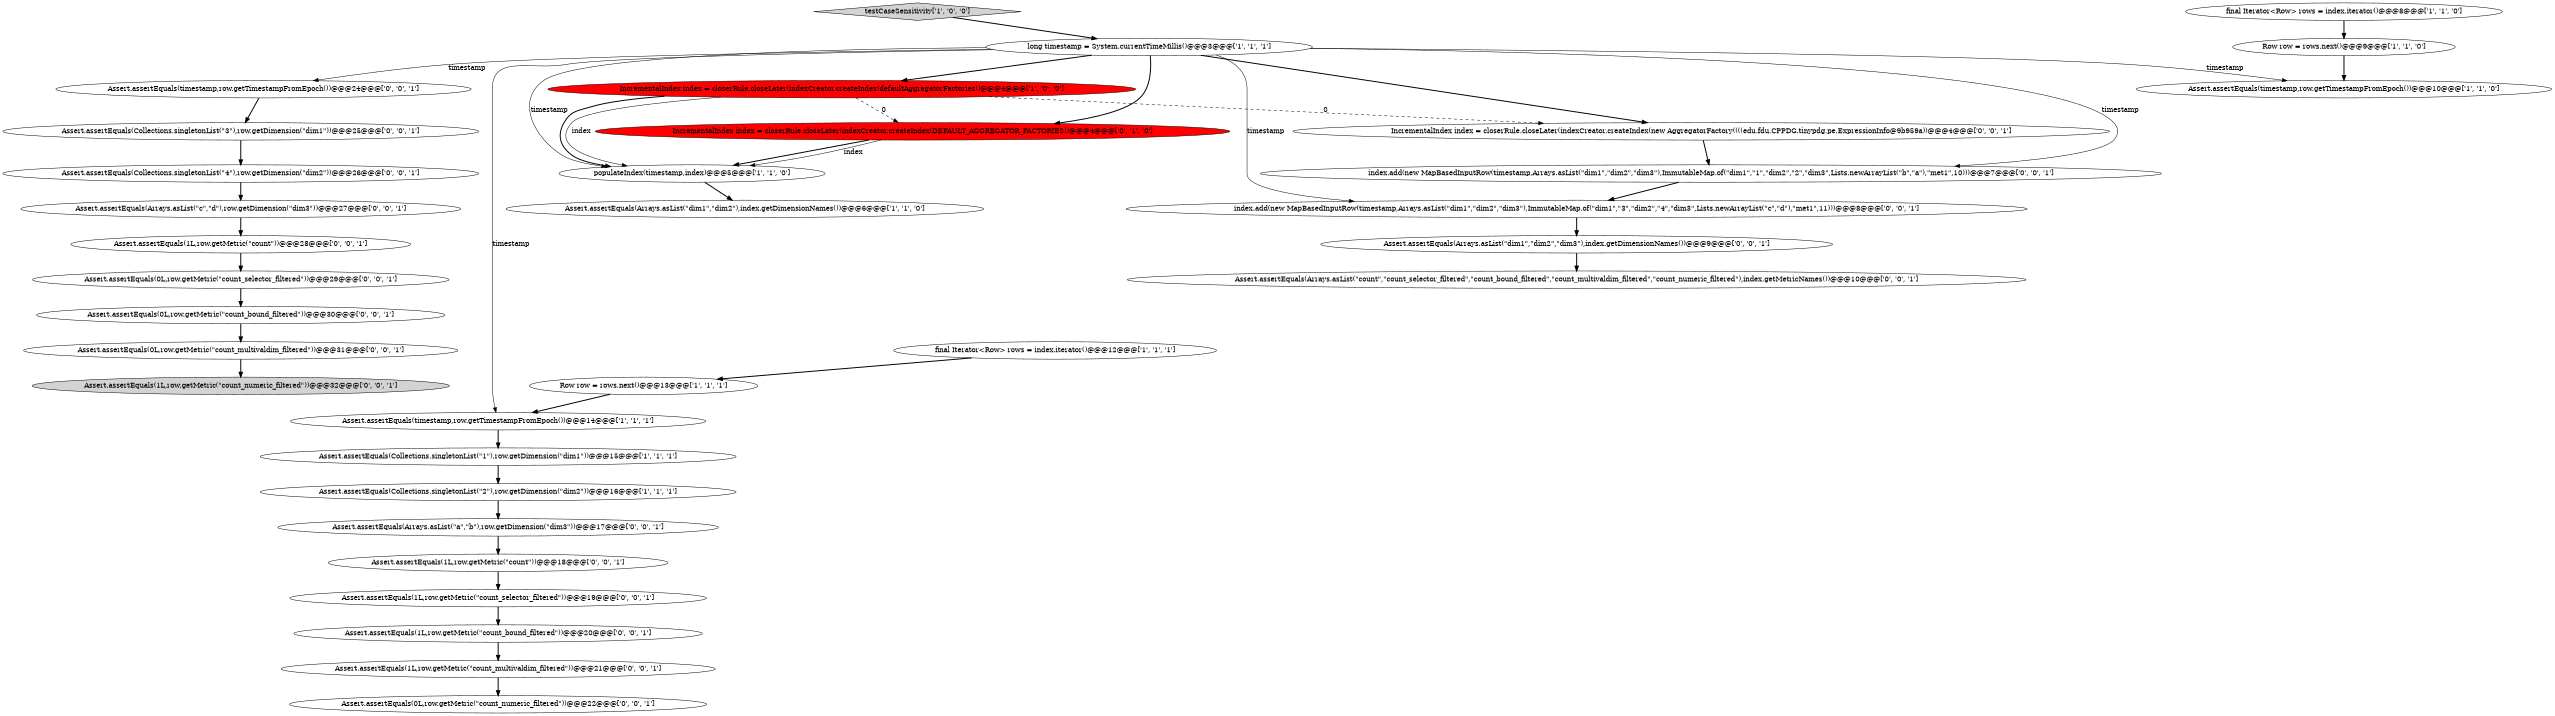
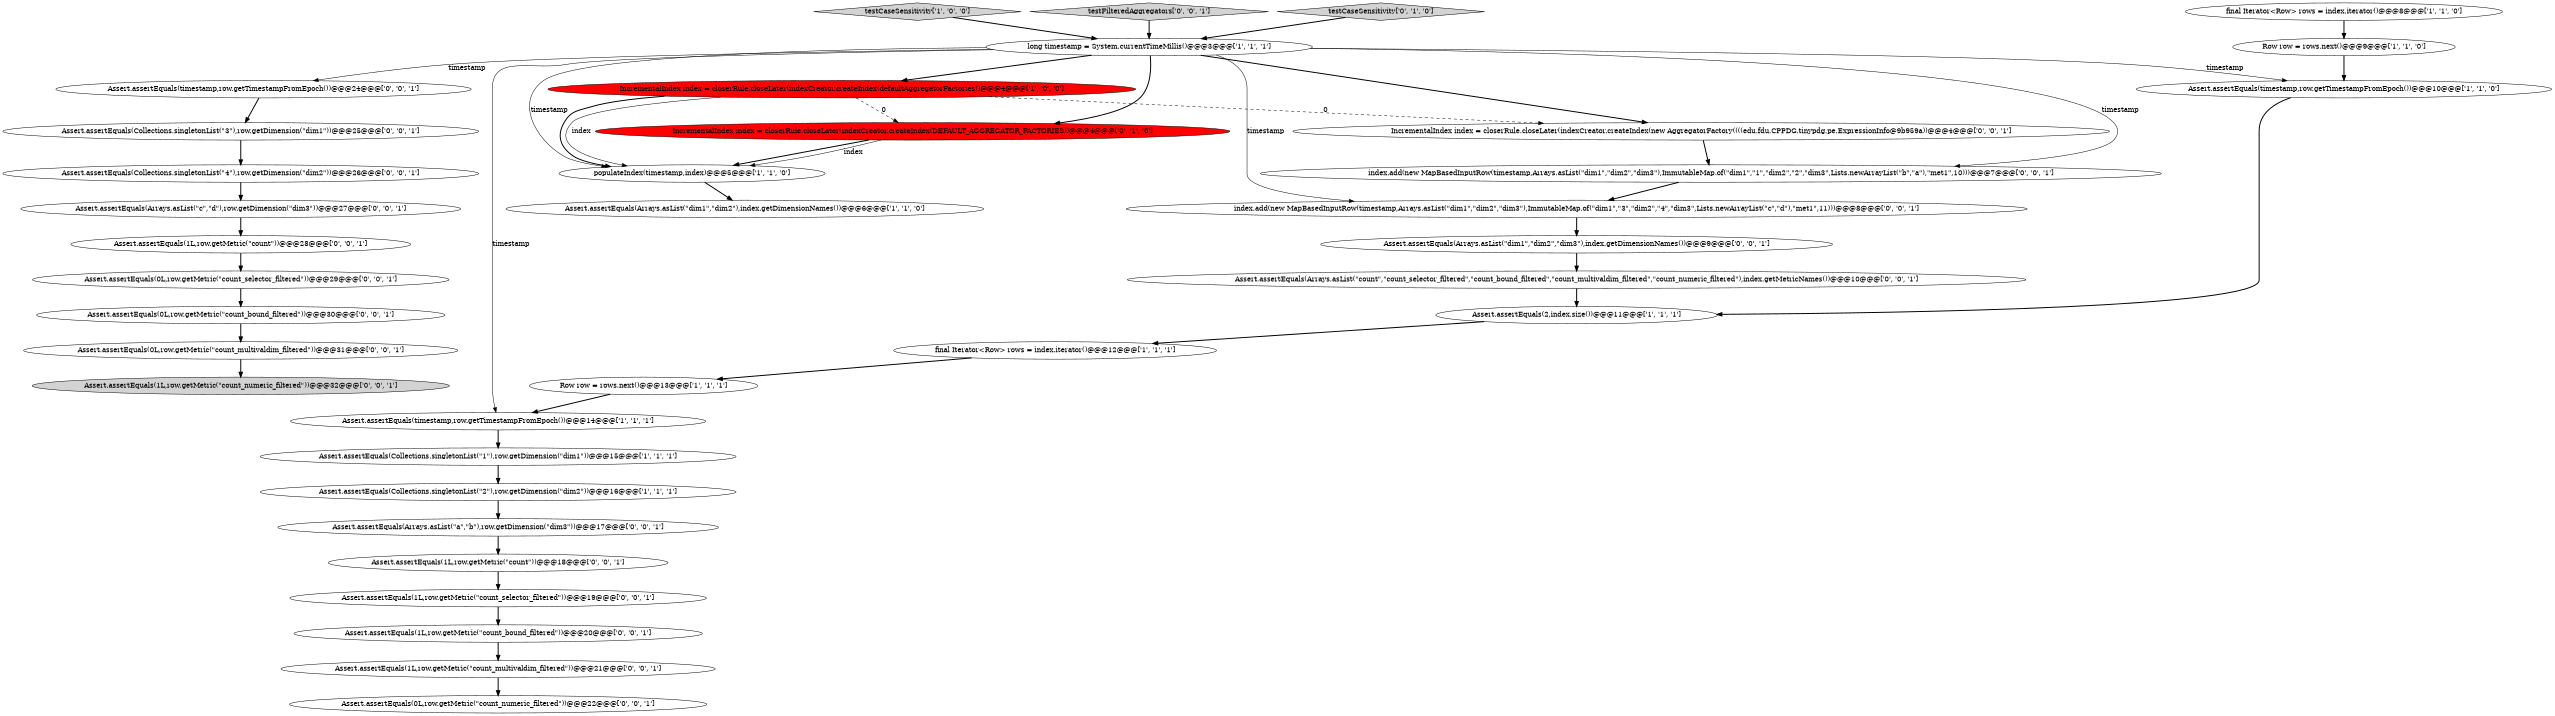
none -> (1149, 12)
none -> (1381, 12)
none -> (1577, 315)
